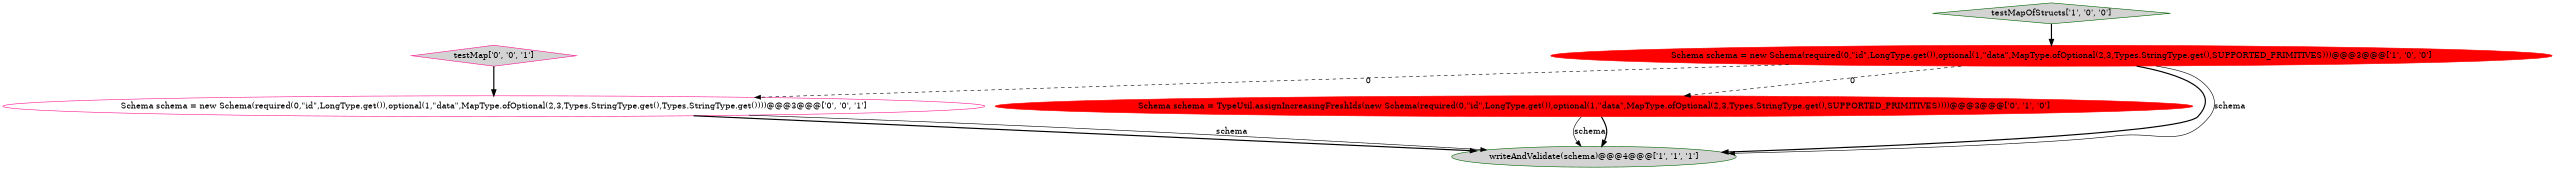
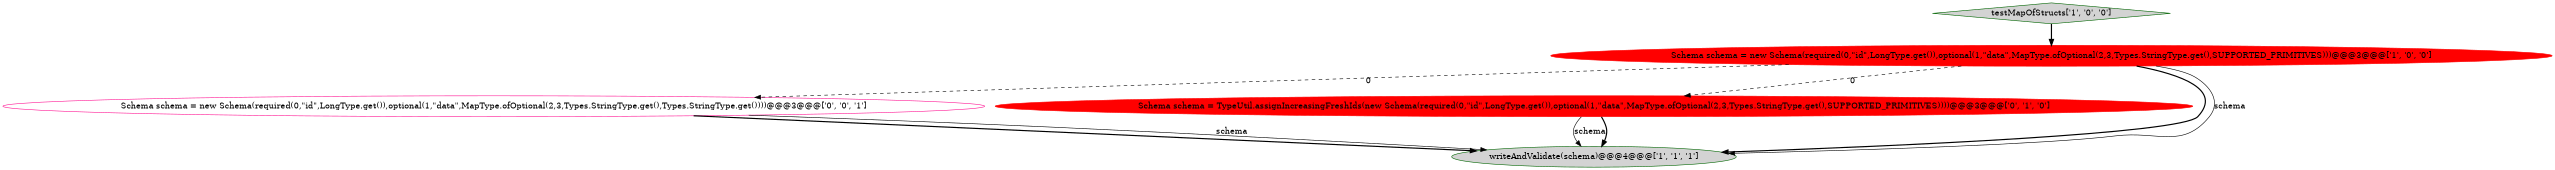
(494, 56) -> none
